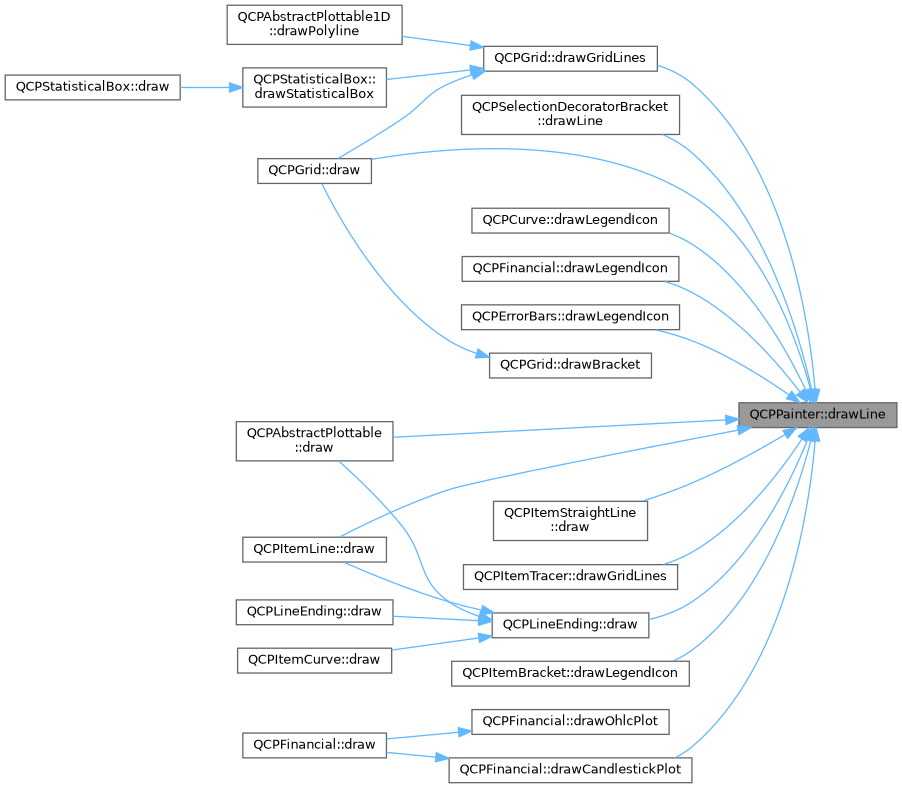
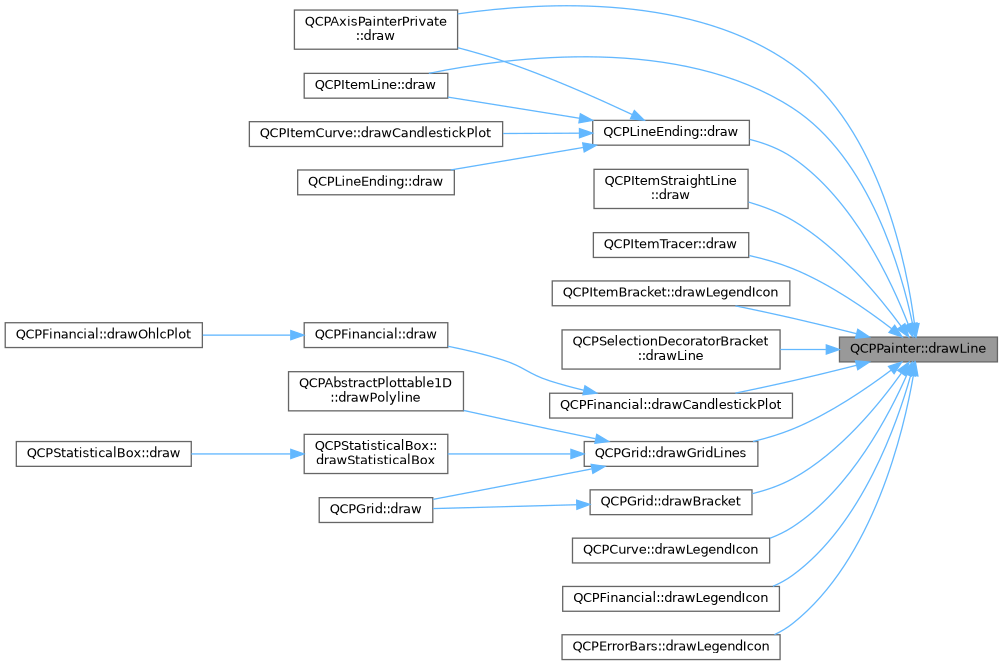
(648, 174) -> (837, 447)
(315, 441) -> (376, 30)
(571, 577) -> (671, 245)
(315, 661) -> (376, 134)
(423, 736) -> (247, 335)
